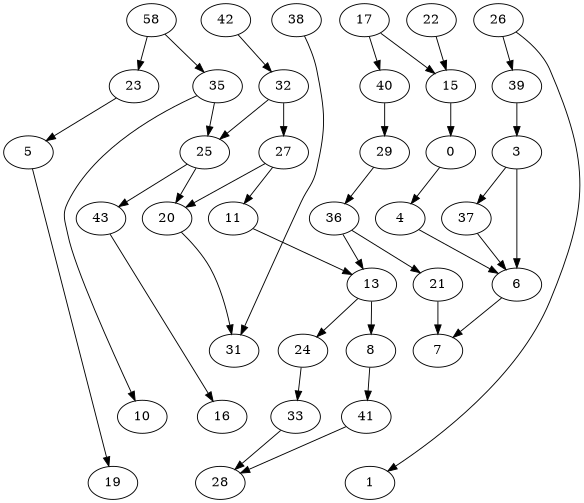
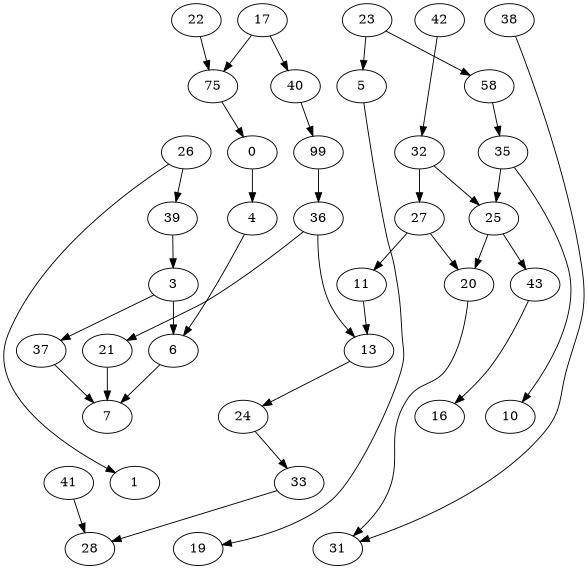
(144, 49) -> (424, 51)
(451, 86) -> (213, 86)
(385, 152) -> (318, 152)
(489, 248) -> (71, 380)
(371, 351) -> none
